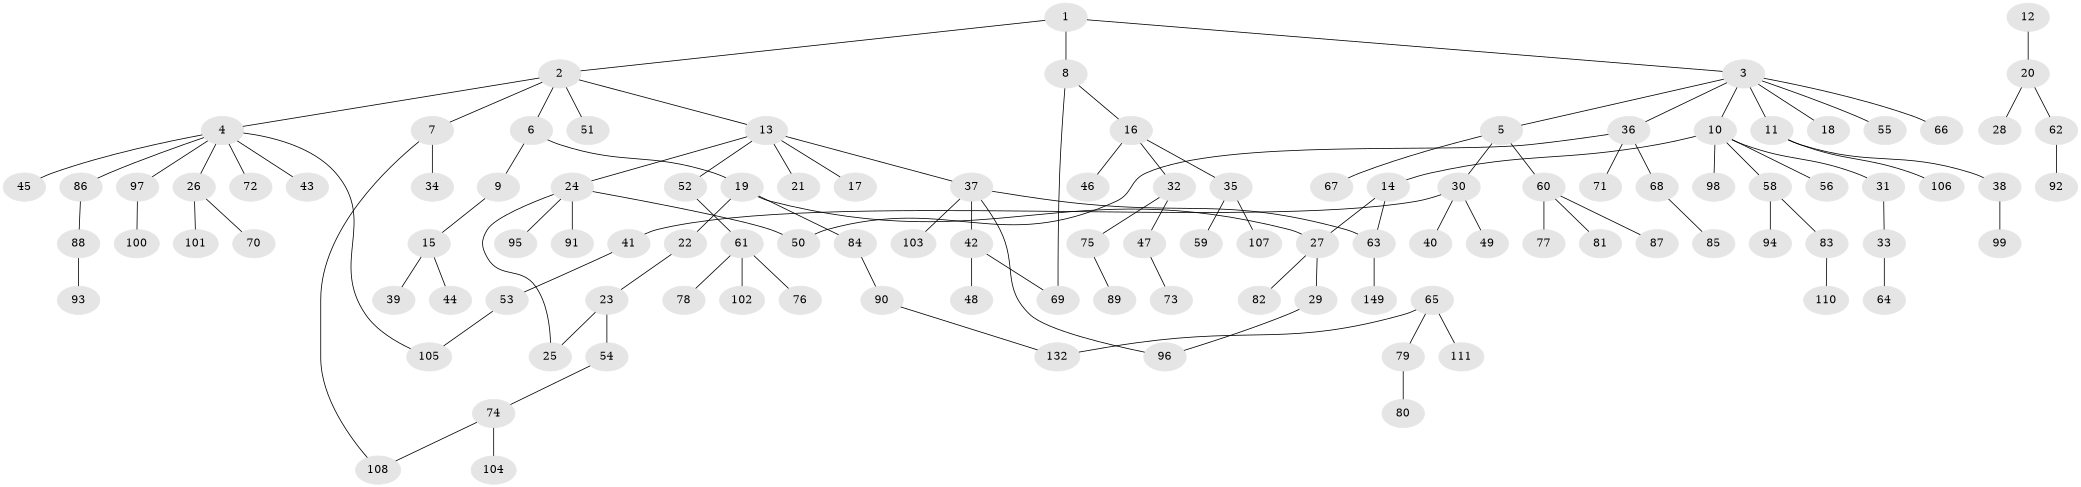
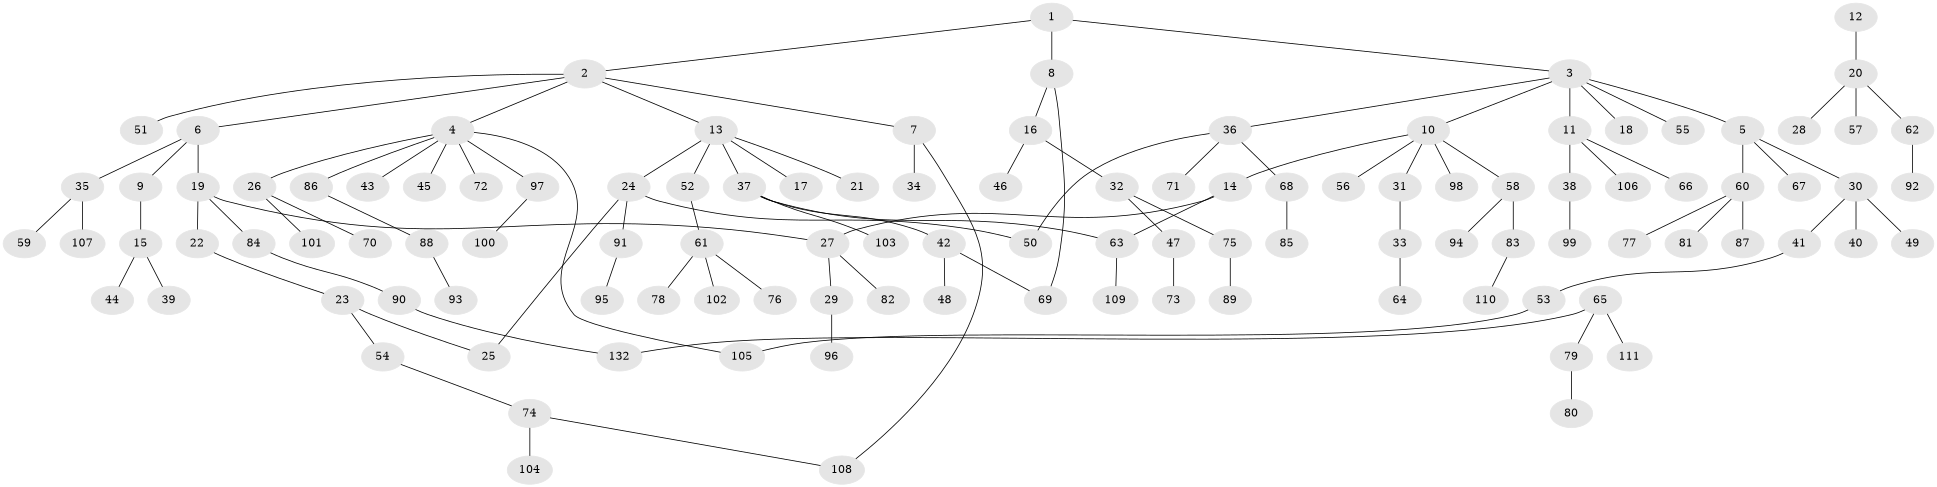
(1846, 96) -> (1628, 159)
none -> (1856, 130)
(1179, 158) -> (140, 159)
(544, 215) -> (612, 272)
(1374, 300) -> (1115, 300)
(1028, 313) -> none
